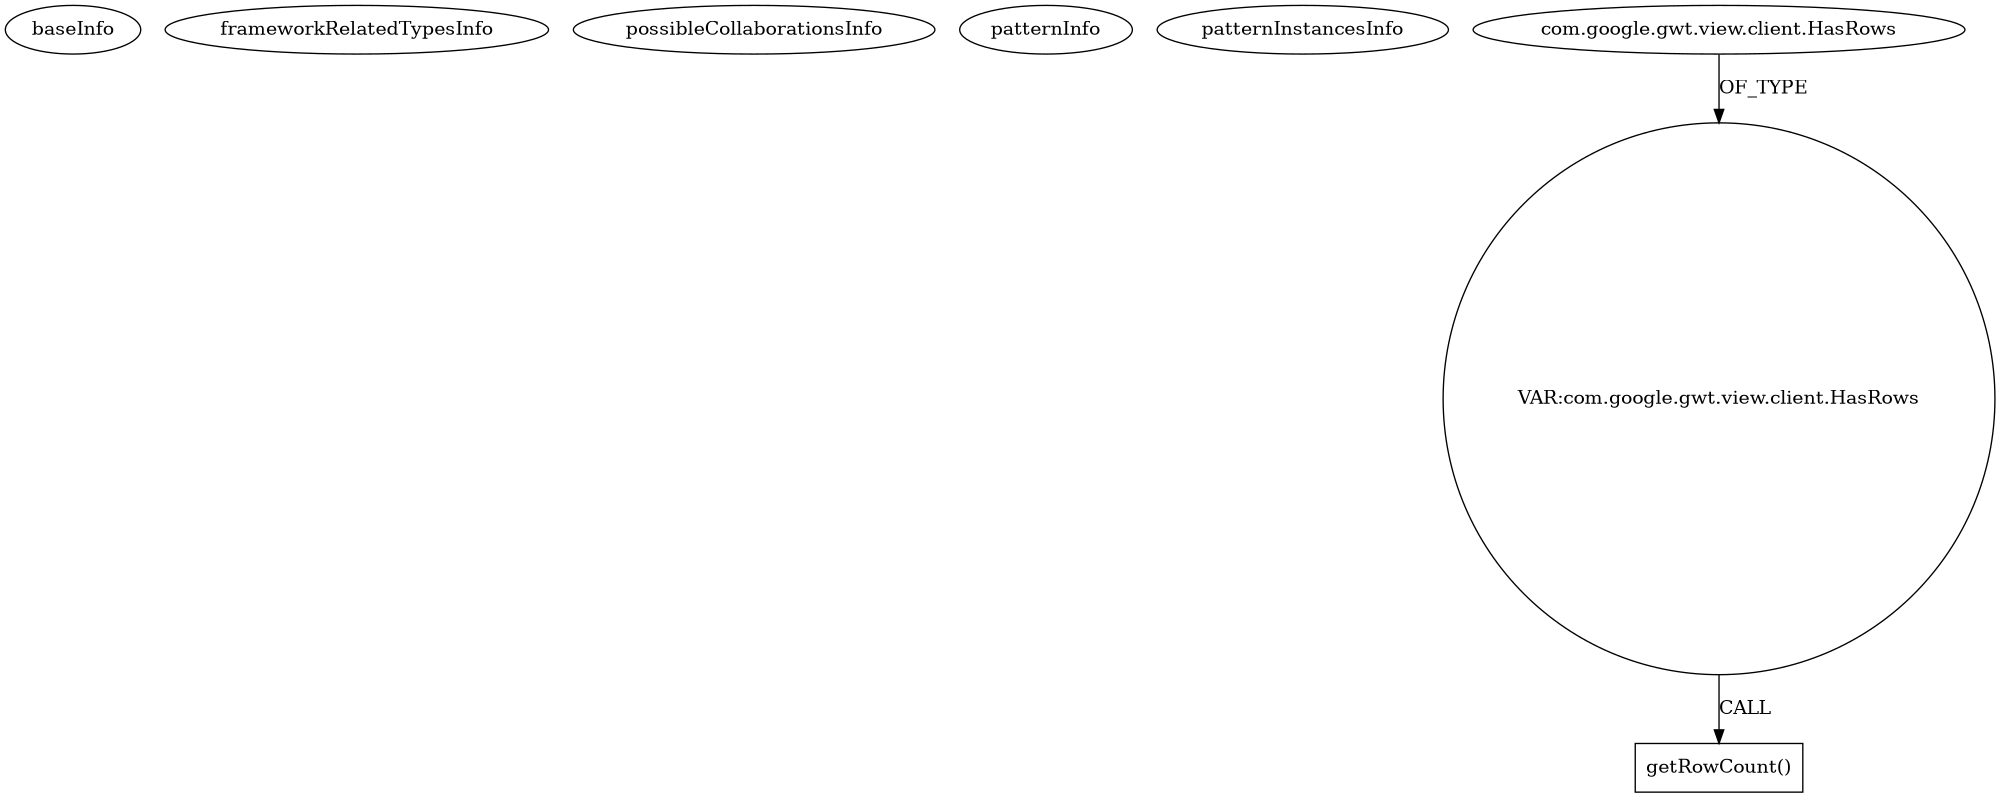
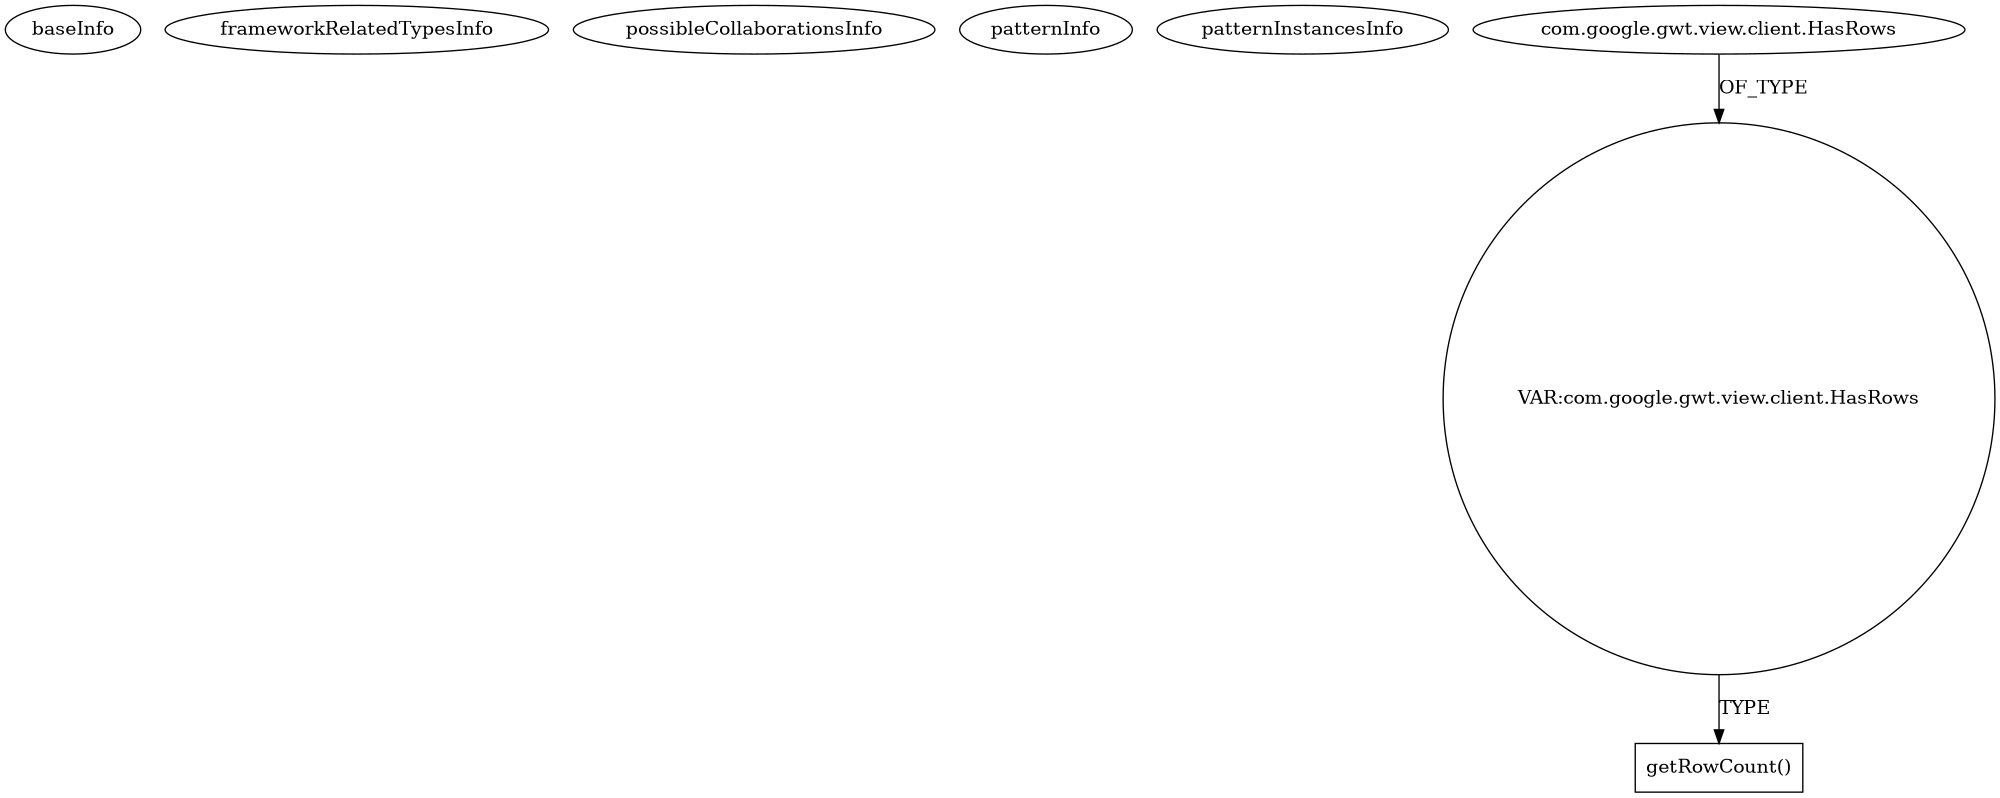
(1745, 709) -> (1745, 709)
